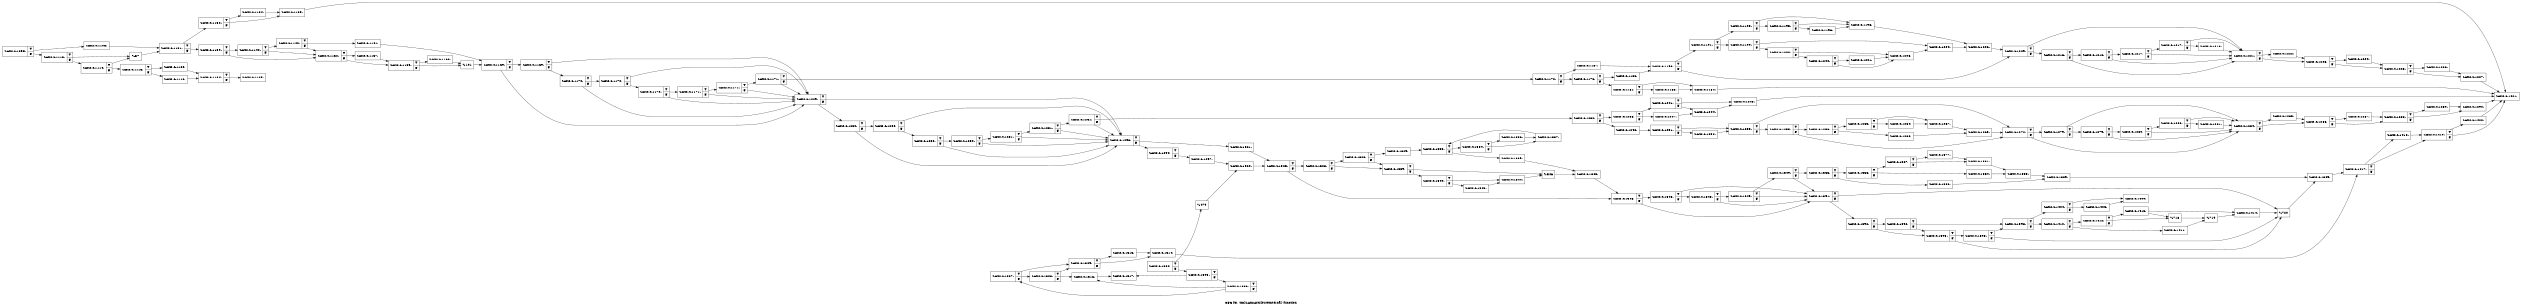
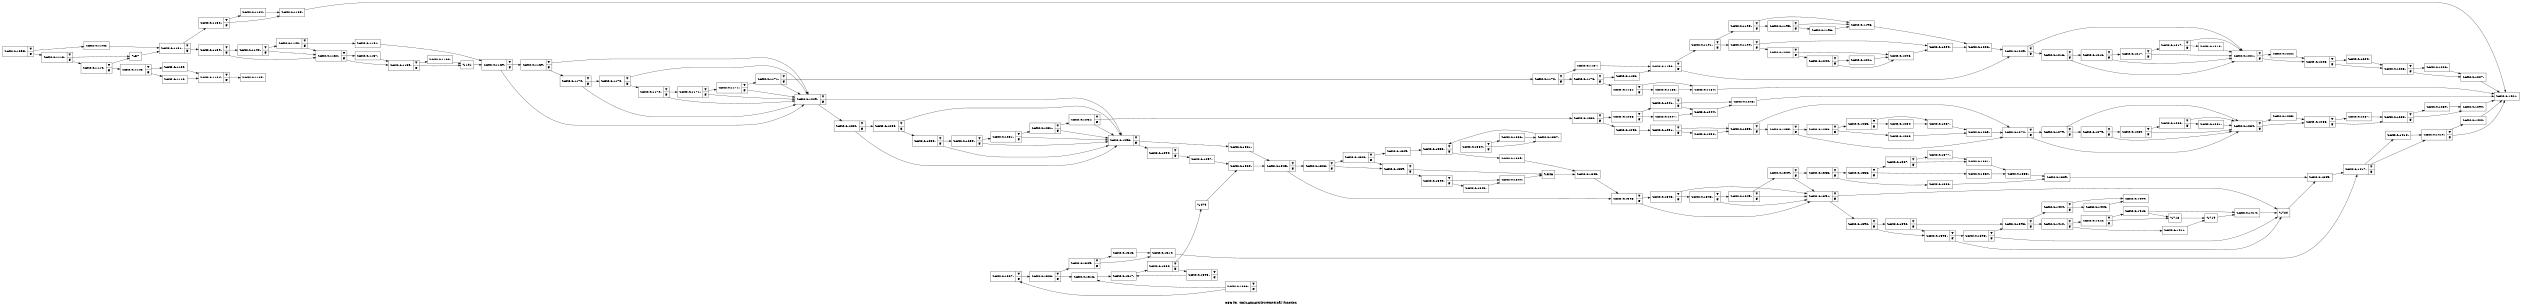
(1455, 148) -> none
(1044, 267) -> none
none -> (1141, 272)
(1220, 280) -> none
